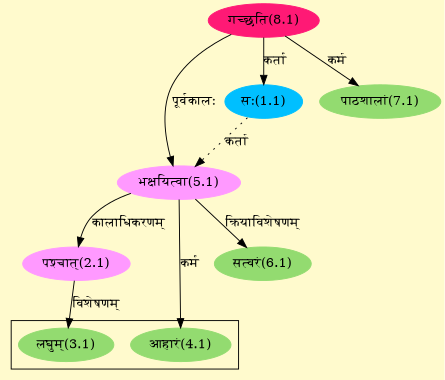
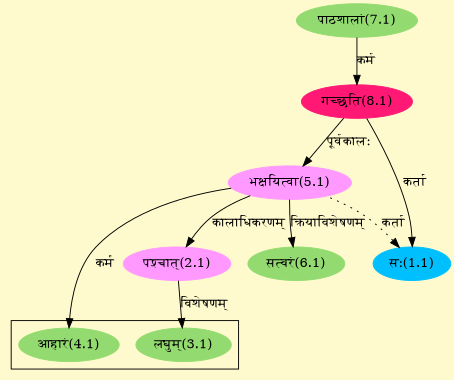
(318, 58) -> (357, 56)
(225, 138) -> (362, 214)
